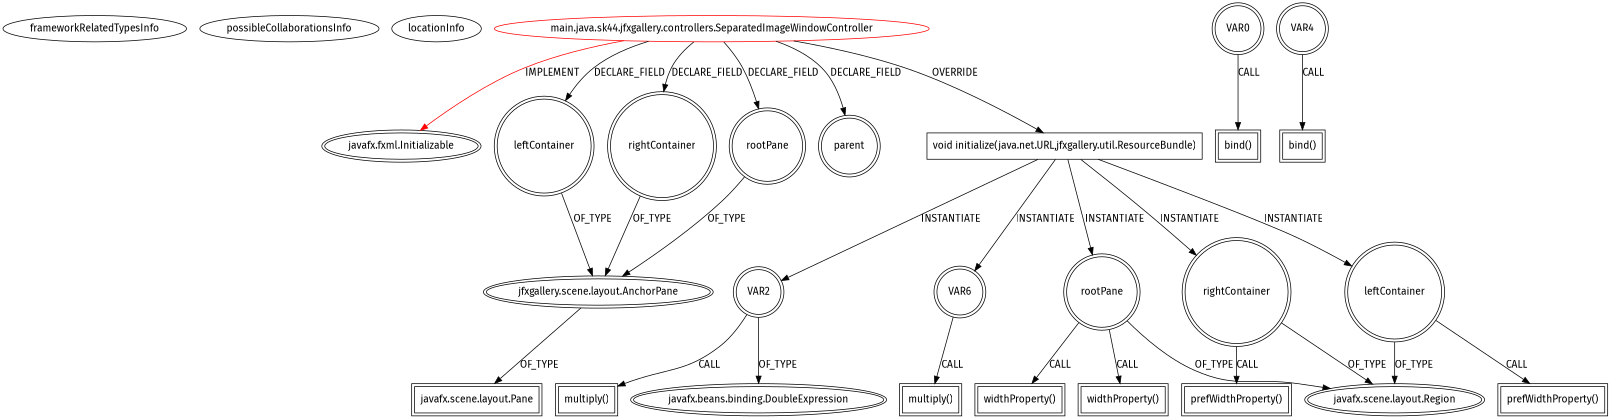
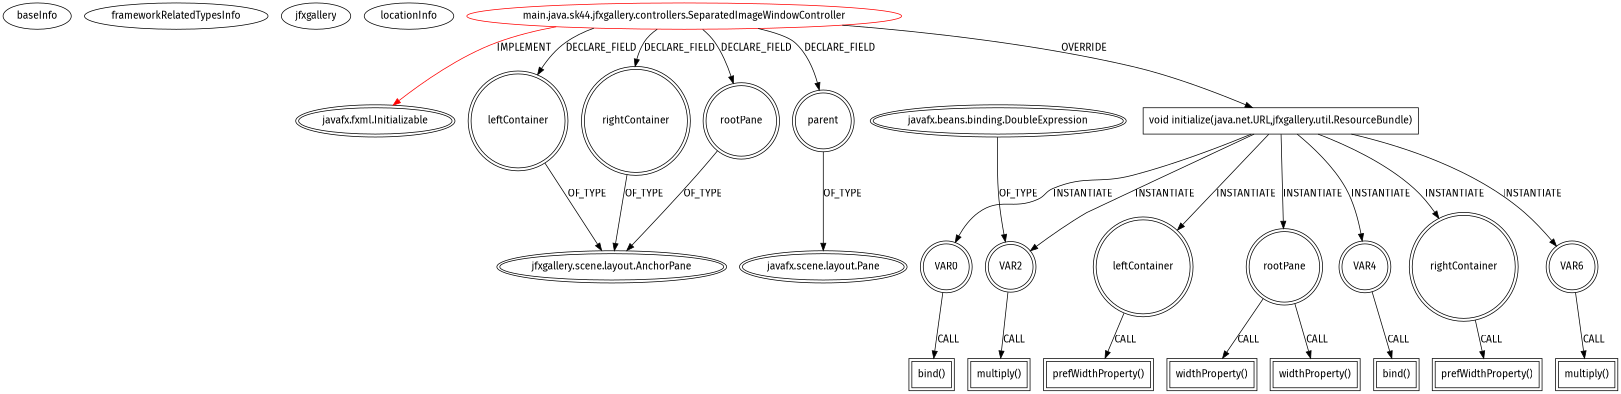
none -> (37, 16)
(289, 29) -> (316, 16)
none -> (1339, 178)
none -> (1100, 180)
(541, 343) -> (823, 198)
(759, 347) -> (998, 186)
(477, 400) -> (823, 267)
(1395, 400) -> none
